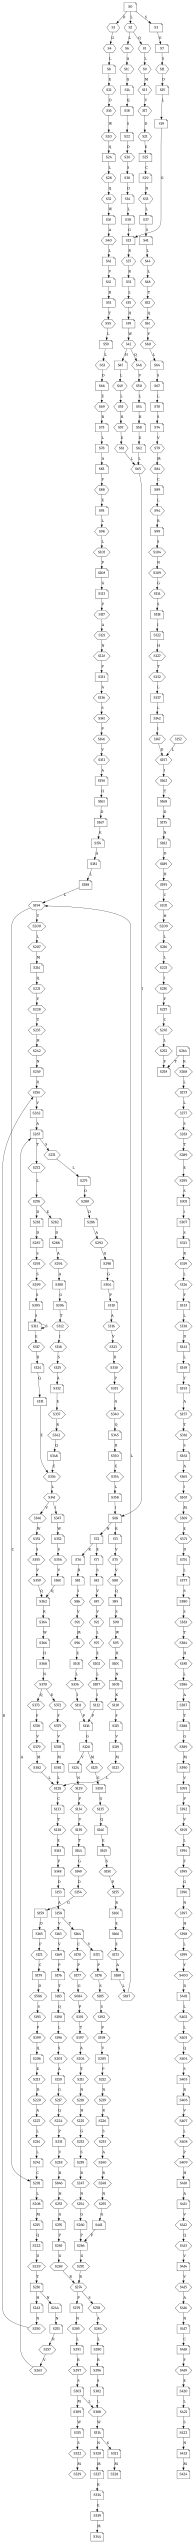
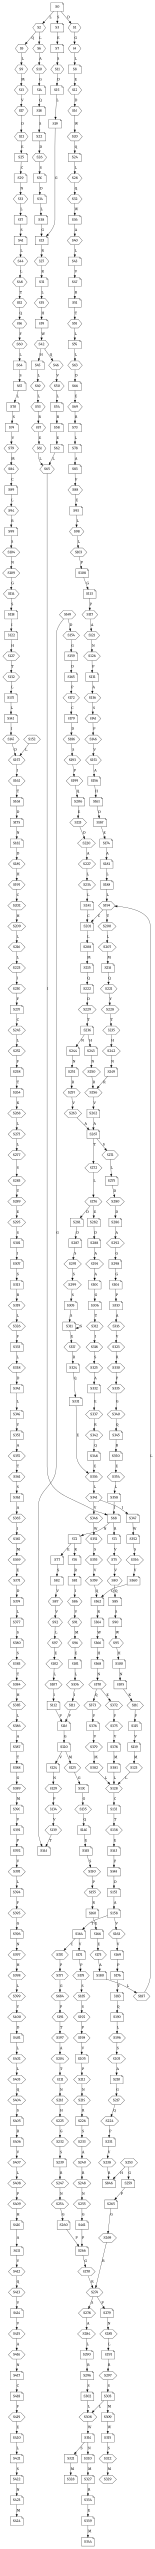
(174, 1061) -> (17, 1081)
(78, 1860) -> (56, 1233)
(38, 1996) -> (71, 739)
(59, 2193) -> (120, 2172)
